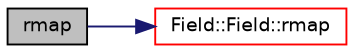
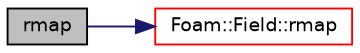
(251, 27) -> (254, 27)
